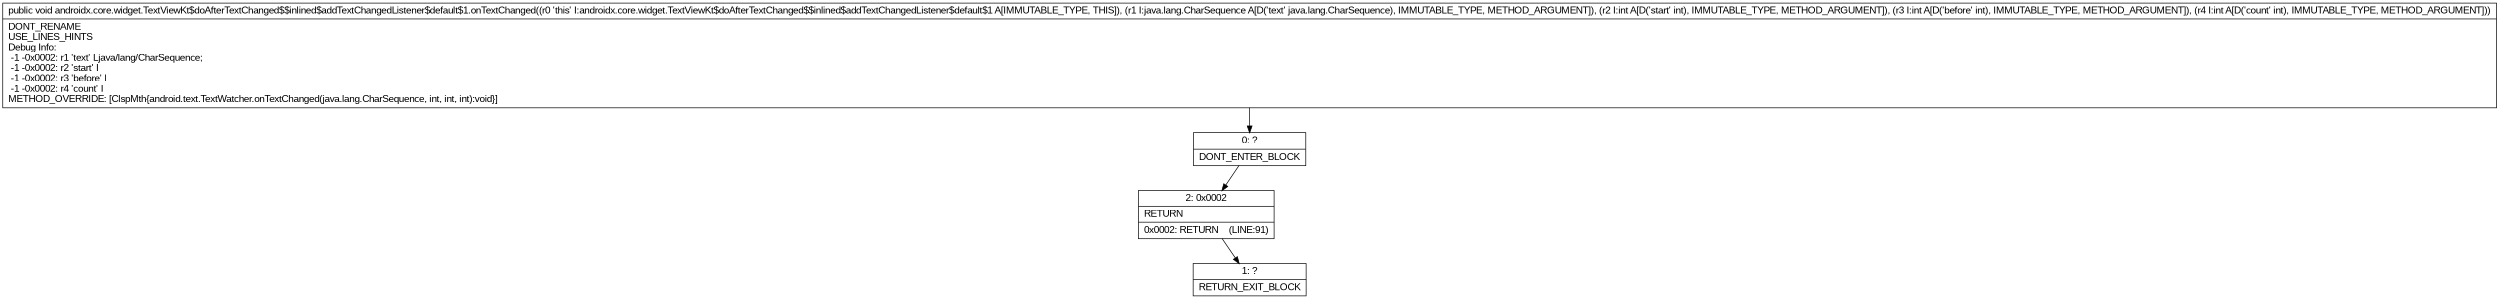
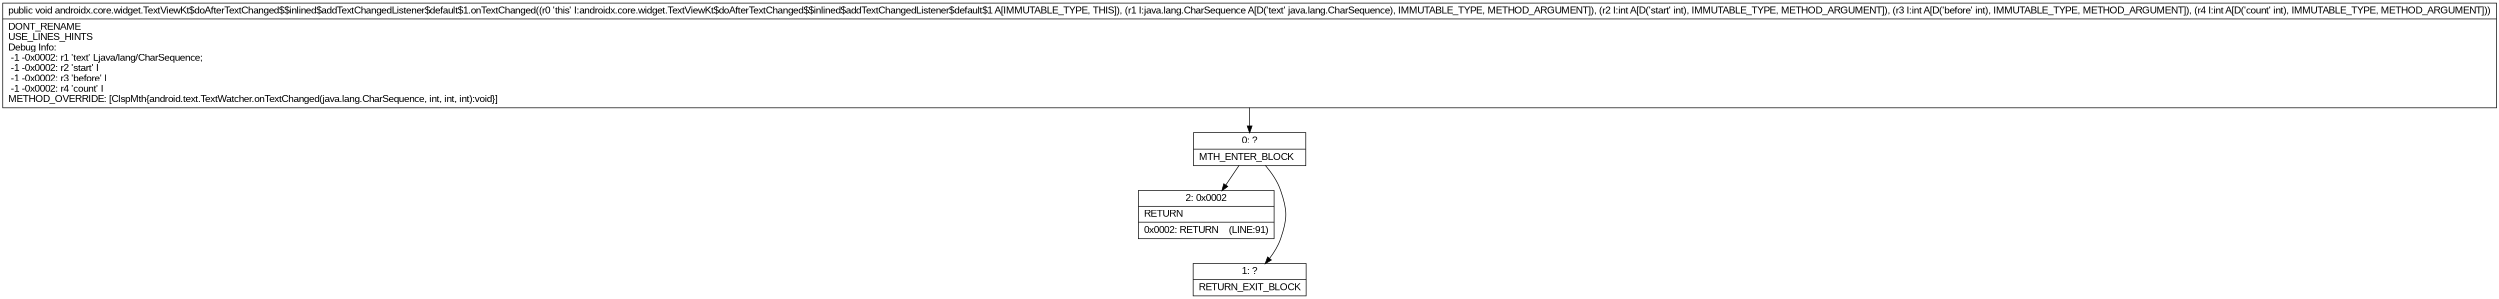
(1250, 157) -> (1247, 157)
(1229, 248) -> (1286, 211)
